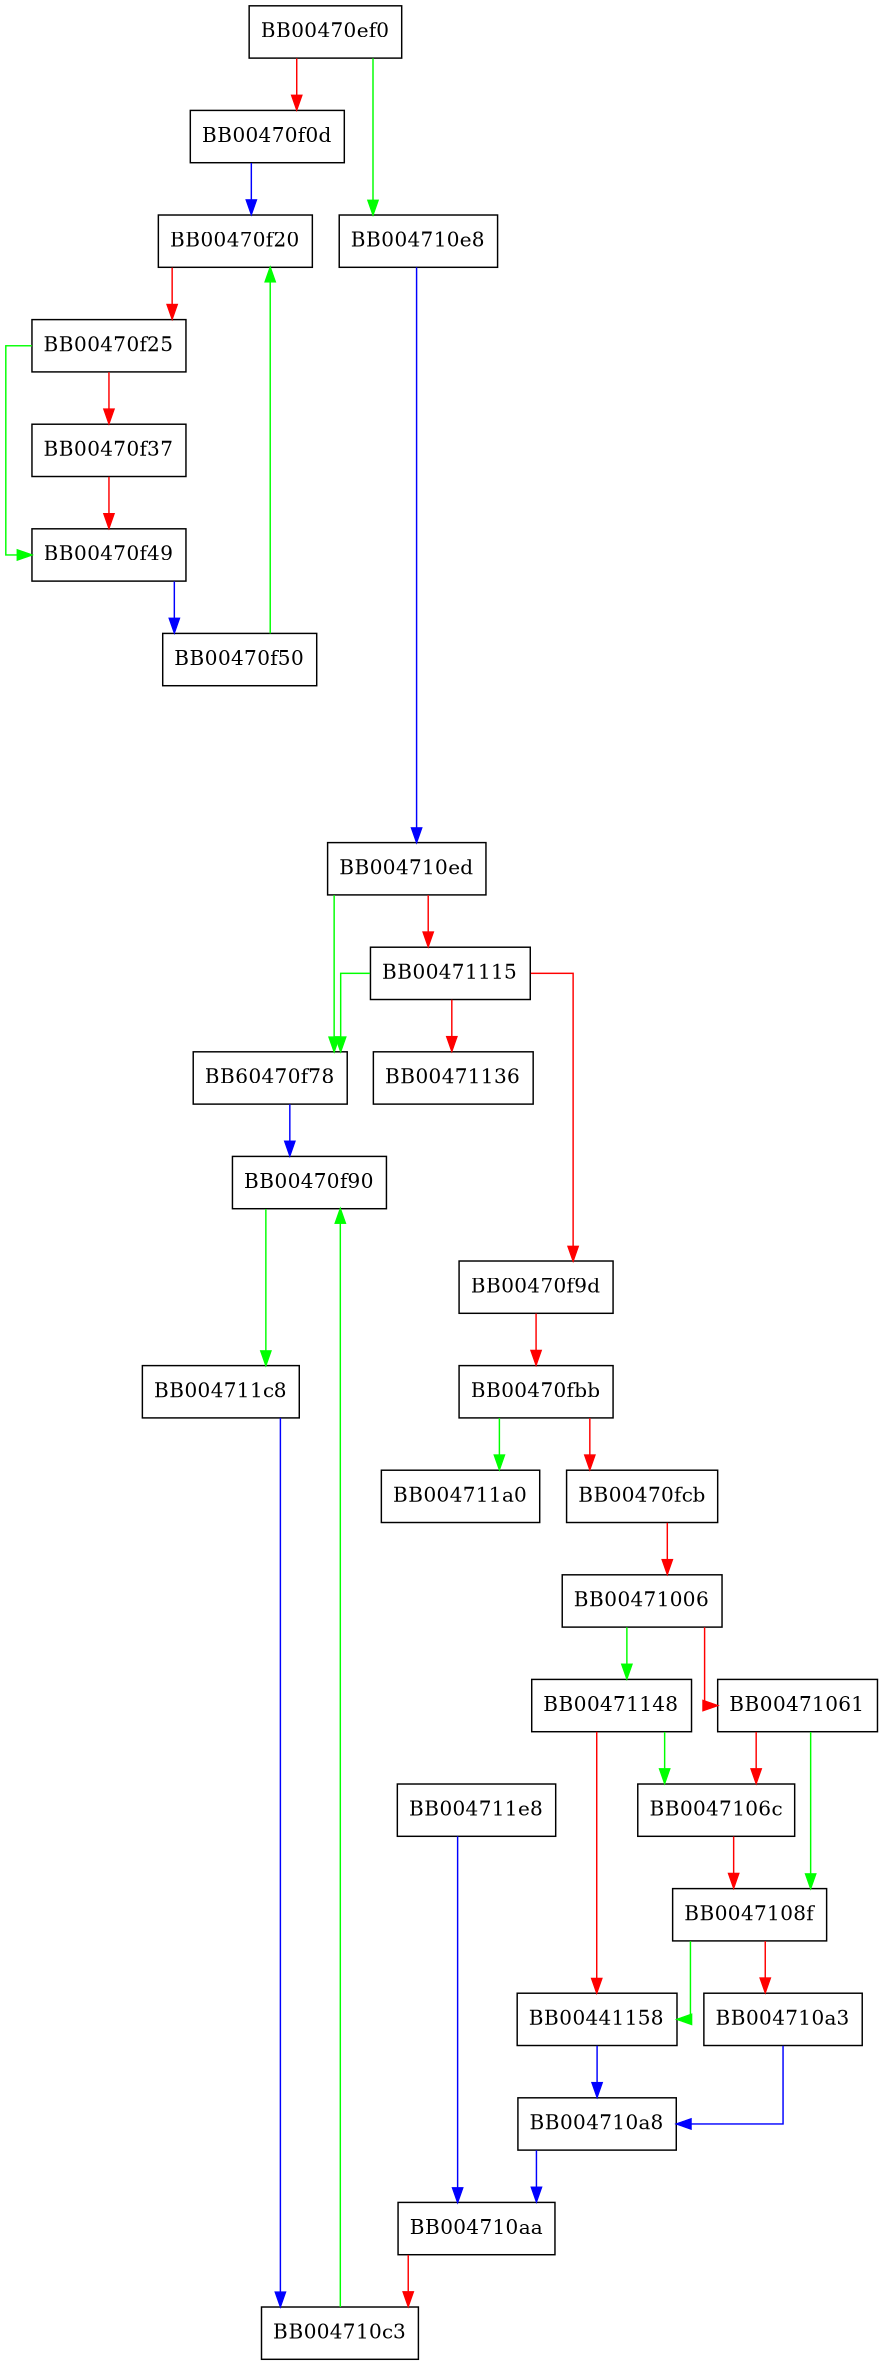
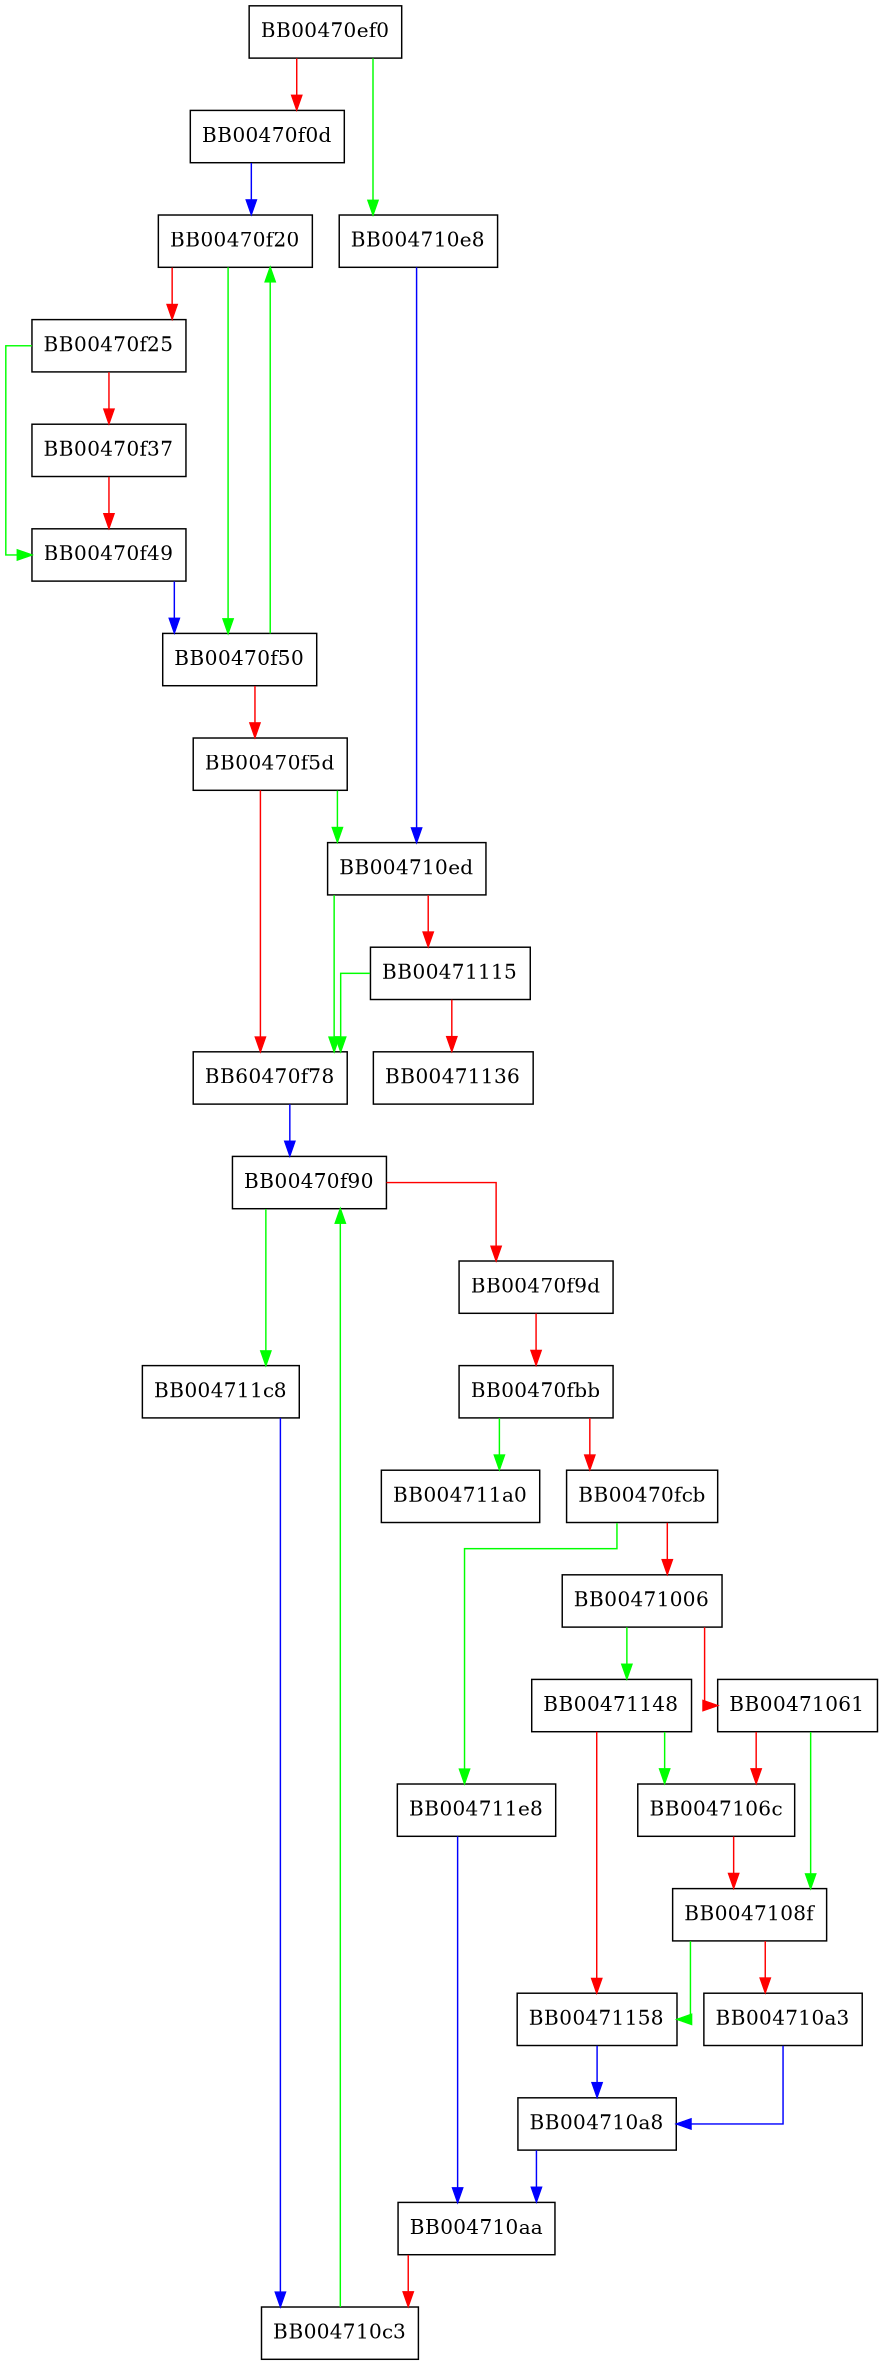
none -> (228, 443)
none -> (270, 764)
(573, 1089) -> (473, 1183)
none -> (465, 1570)
(597, 2019) -> (597, 2019)
